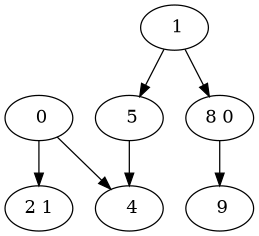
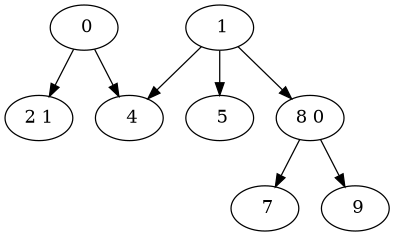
(129, 157) -> (179, 68)
none -> (265, 208)
